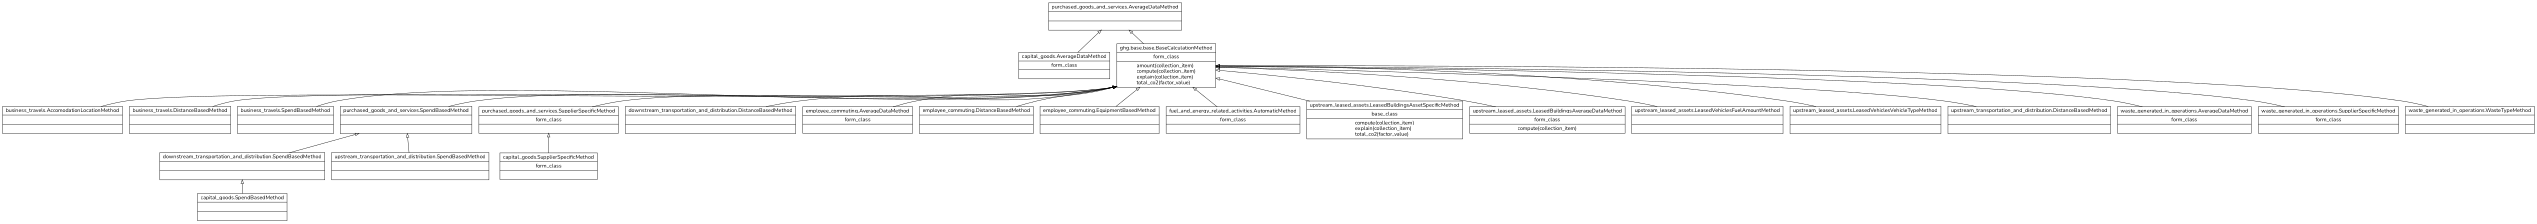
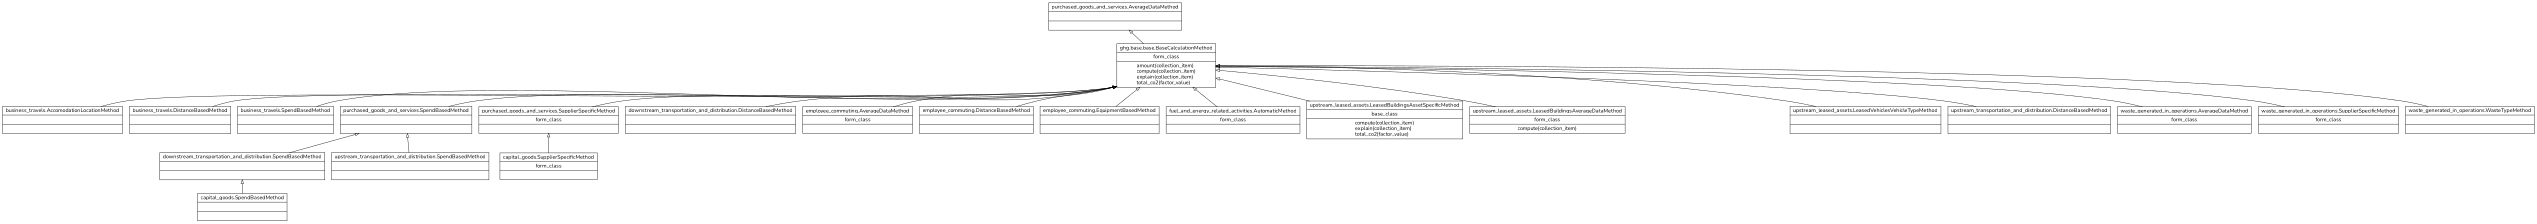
(1064, 66) -> none
(1707, 120) -> none
